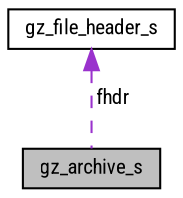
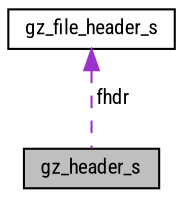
(92, 169) -> (92, 169)
